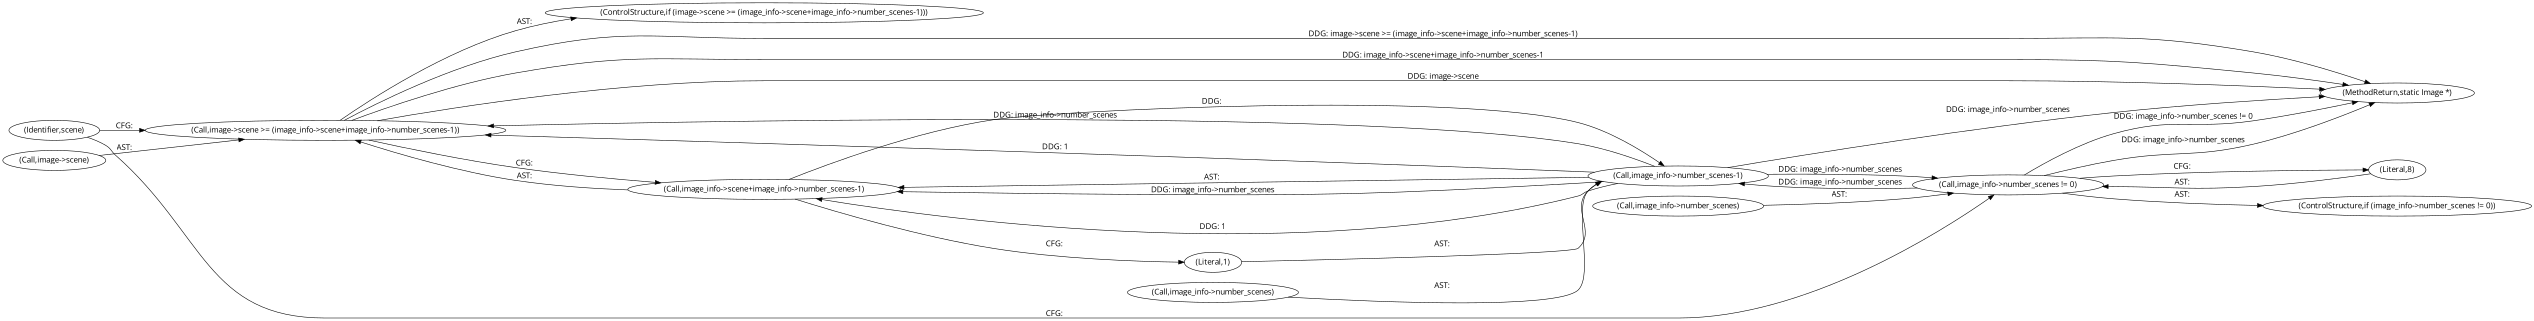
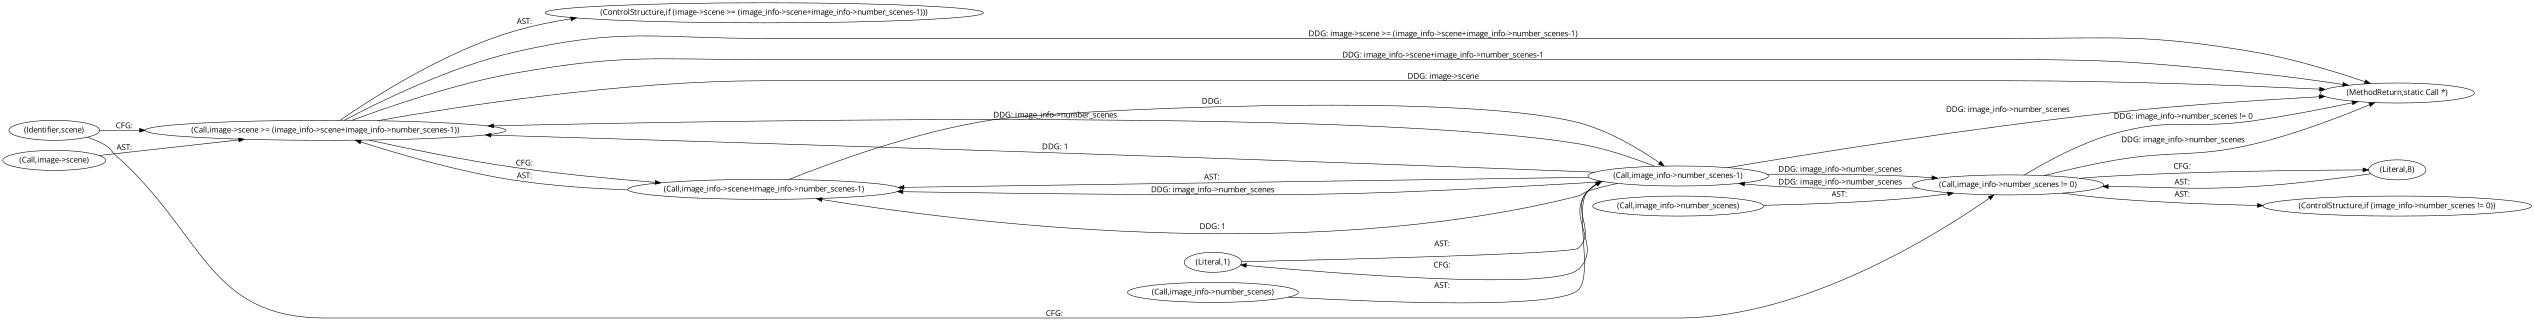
(2397, 93) -> (2397, 93)
(984, 247) -> (1463, 279)
